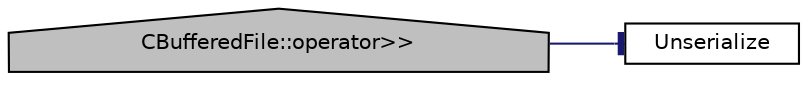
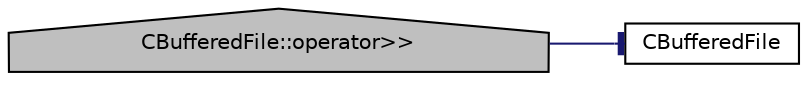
(712, 44) -> (712, 44)
